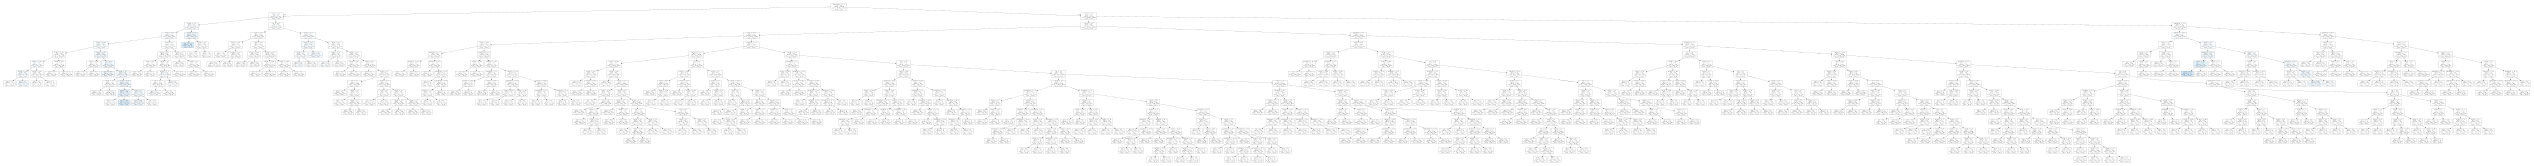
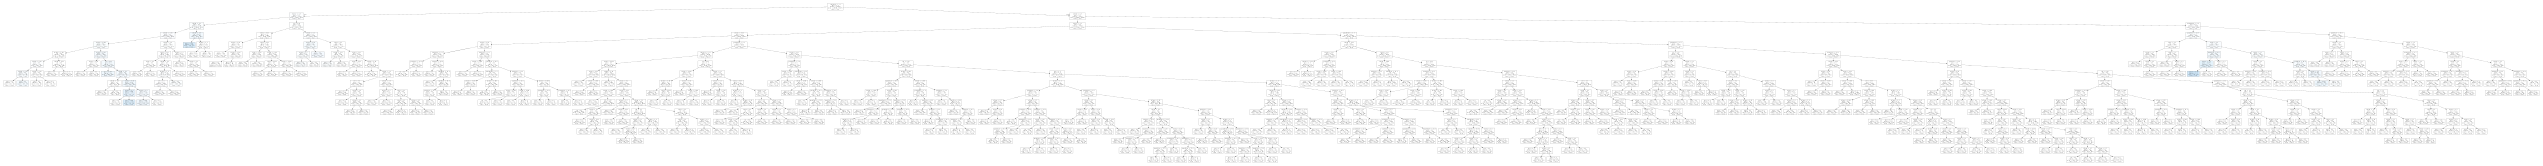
none -> (719, 131)
(1939, 141) -> none
